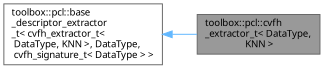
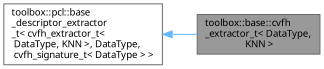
(259, 34) -> (259, 34)
